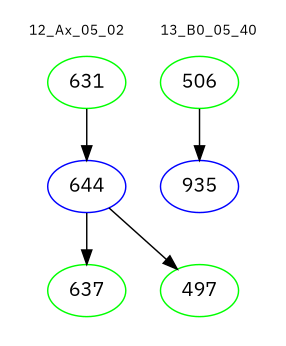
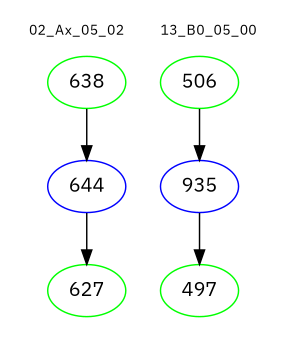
(77, 31) -> (77, 31)
(209, 31) -> (209, 31)
(87, 82) -> (87, 82)
(128, 225) -> (200, 231)
(87, 291) -> (87, 291)
